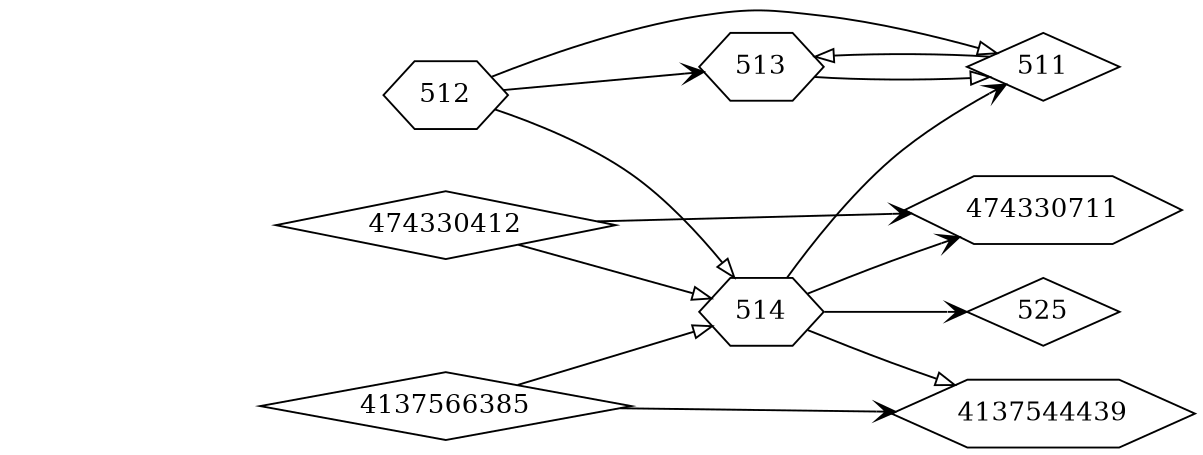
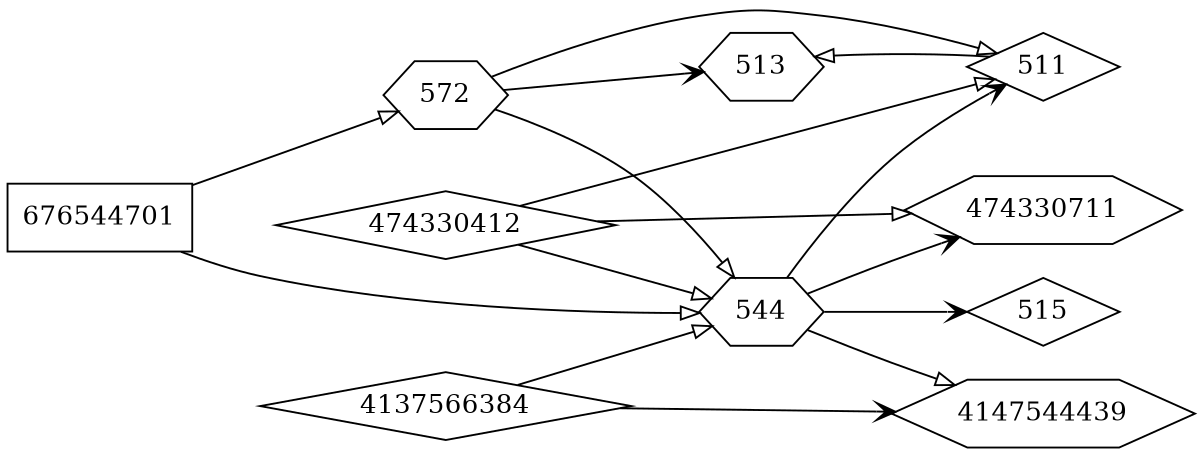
(893, 80) -> (748, 145)
(446, 95) -> (446, 95)
none -> (100, 218)
(745, 218) -> (745, 218)
(761, 312) -> (761, 312)
(1043, 312) -> (1043, 312)
(446, 406) -> (446, 406)
(1043, 414) -> (1043, 414)
